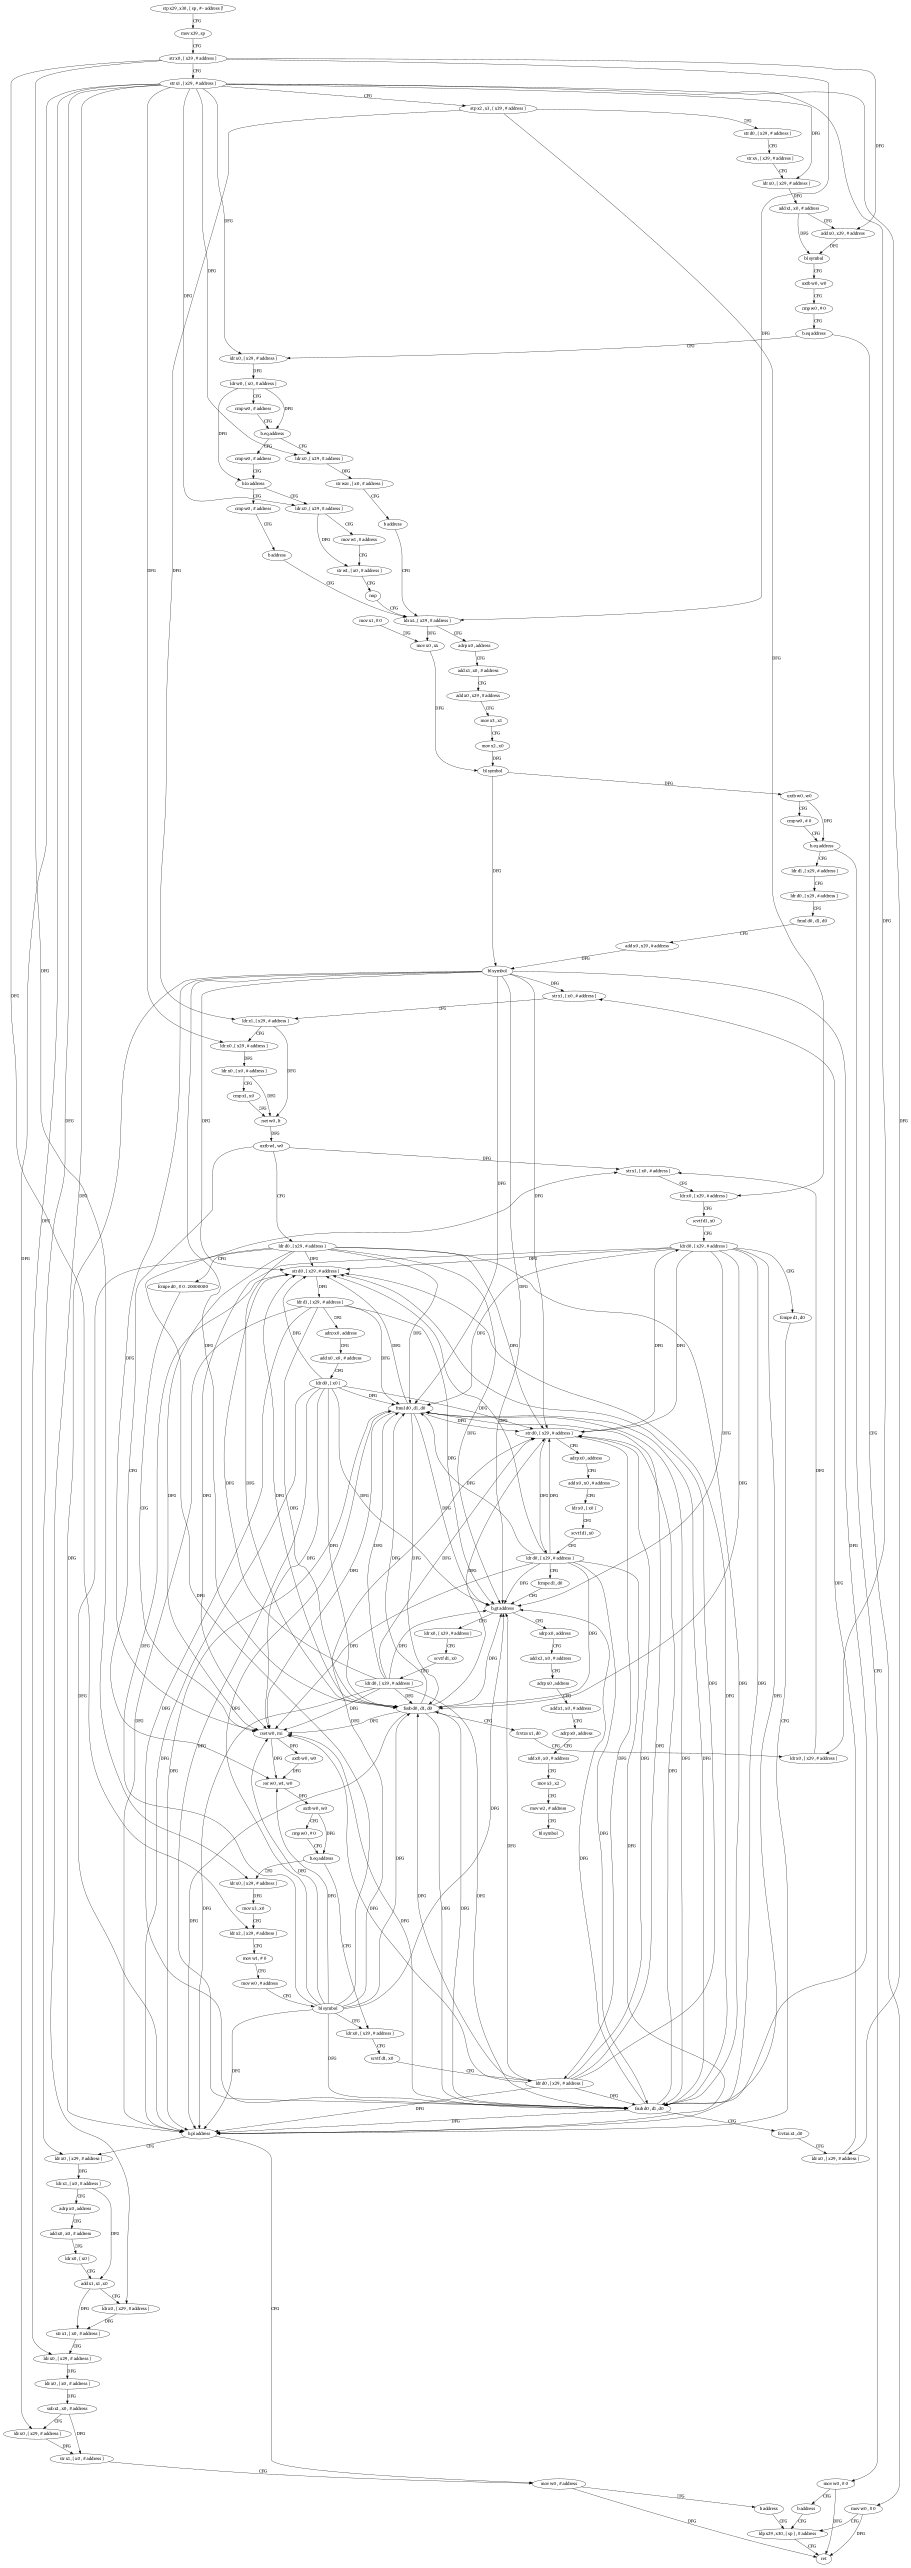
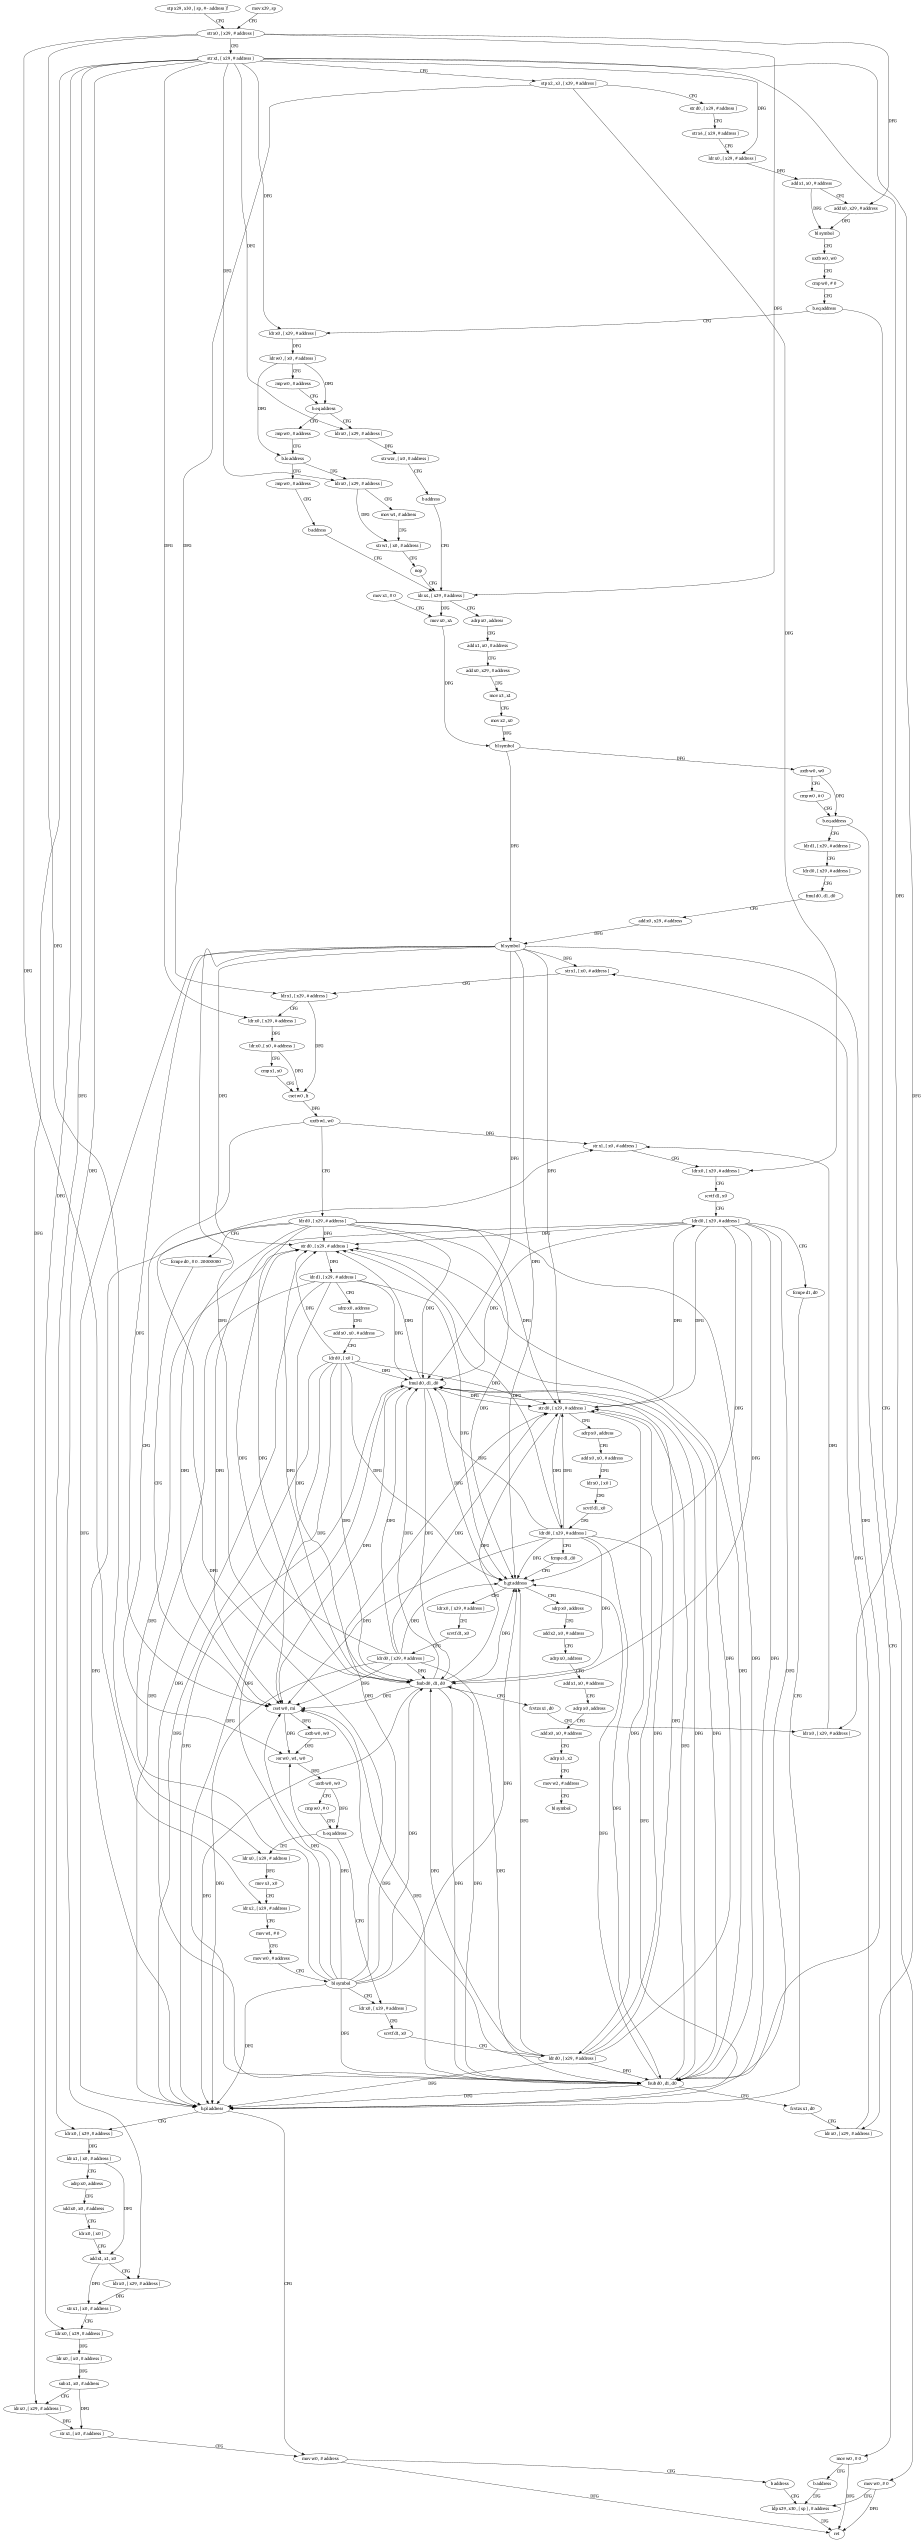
(193, 20) -> (213, 20)
(548, 1784) -> (561, 1759)
